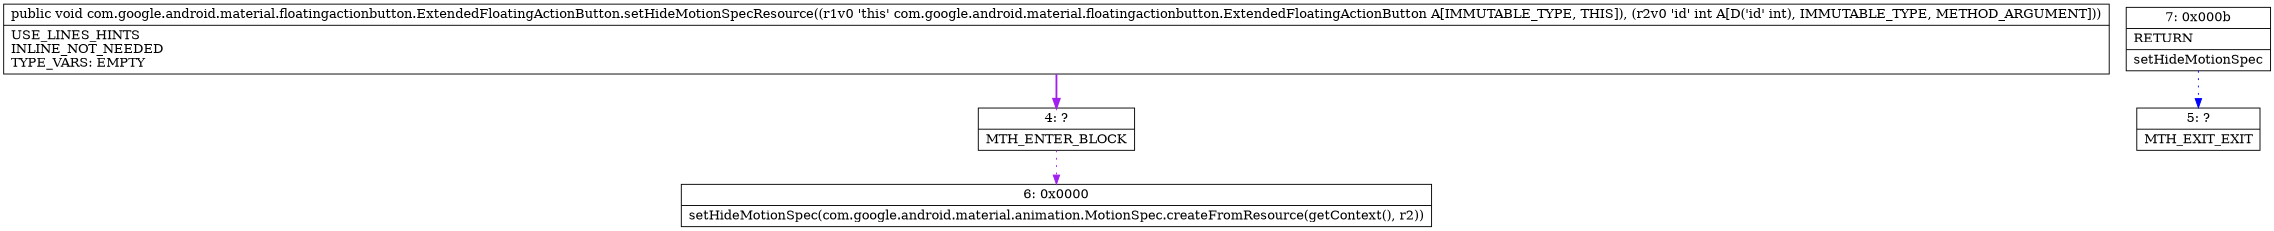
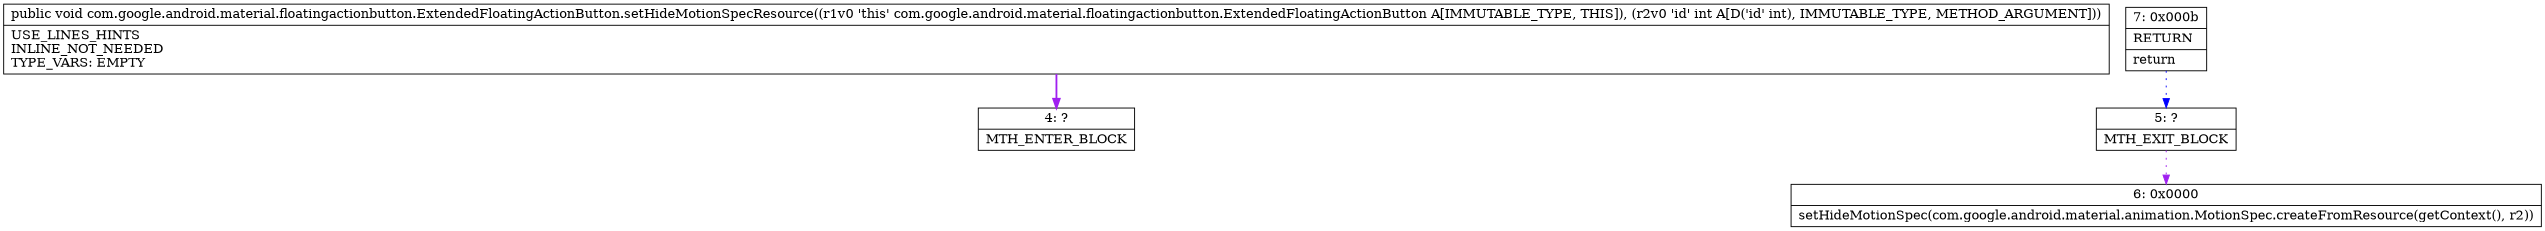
(2198, 60) -> (2154, 60)
(2198, 139) -> (2166, 139)
(1056, 163) -> (2166, 163)
